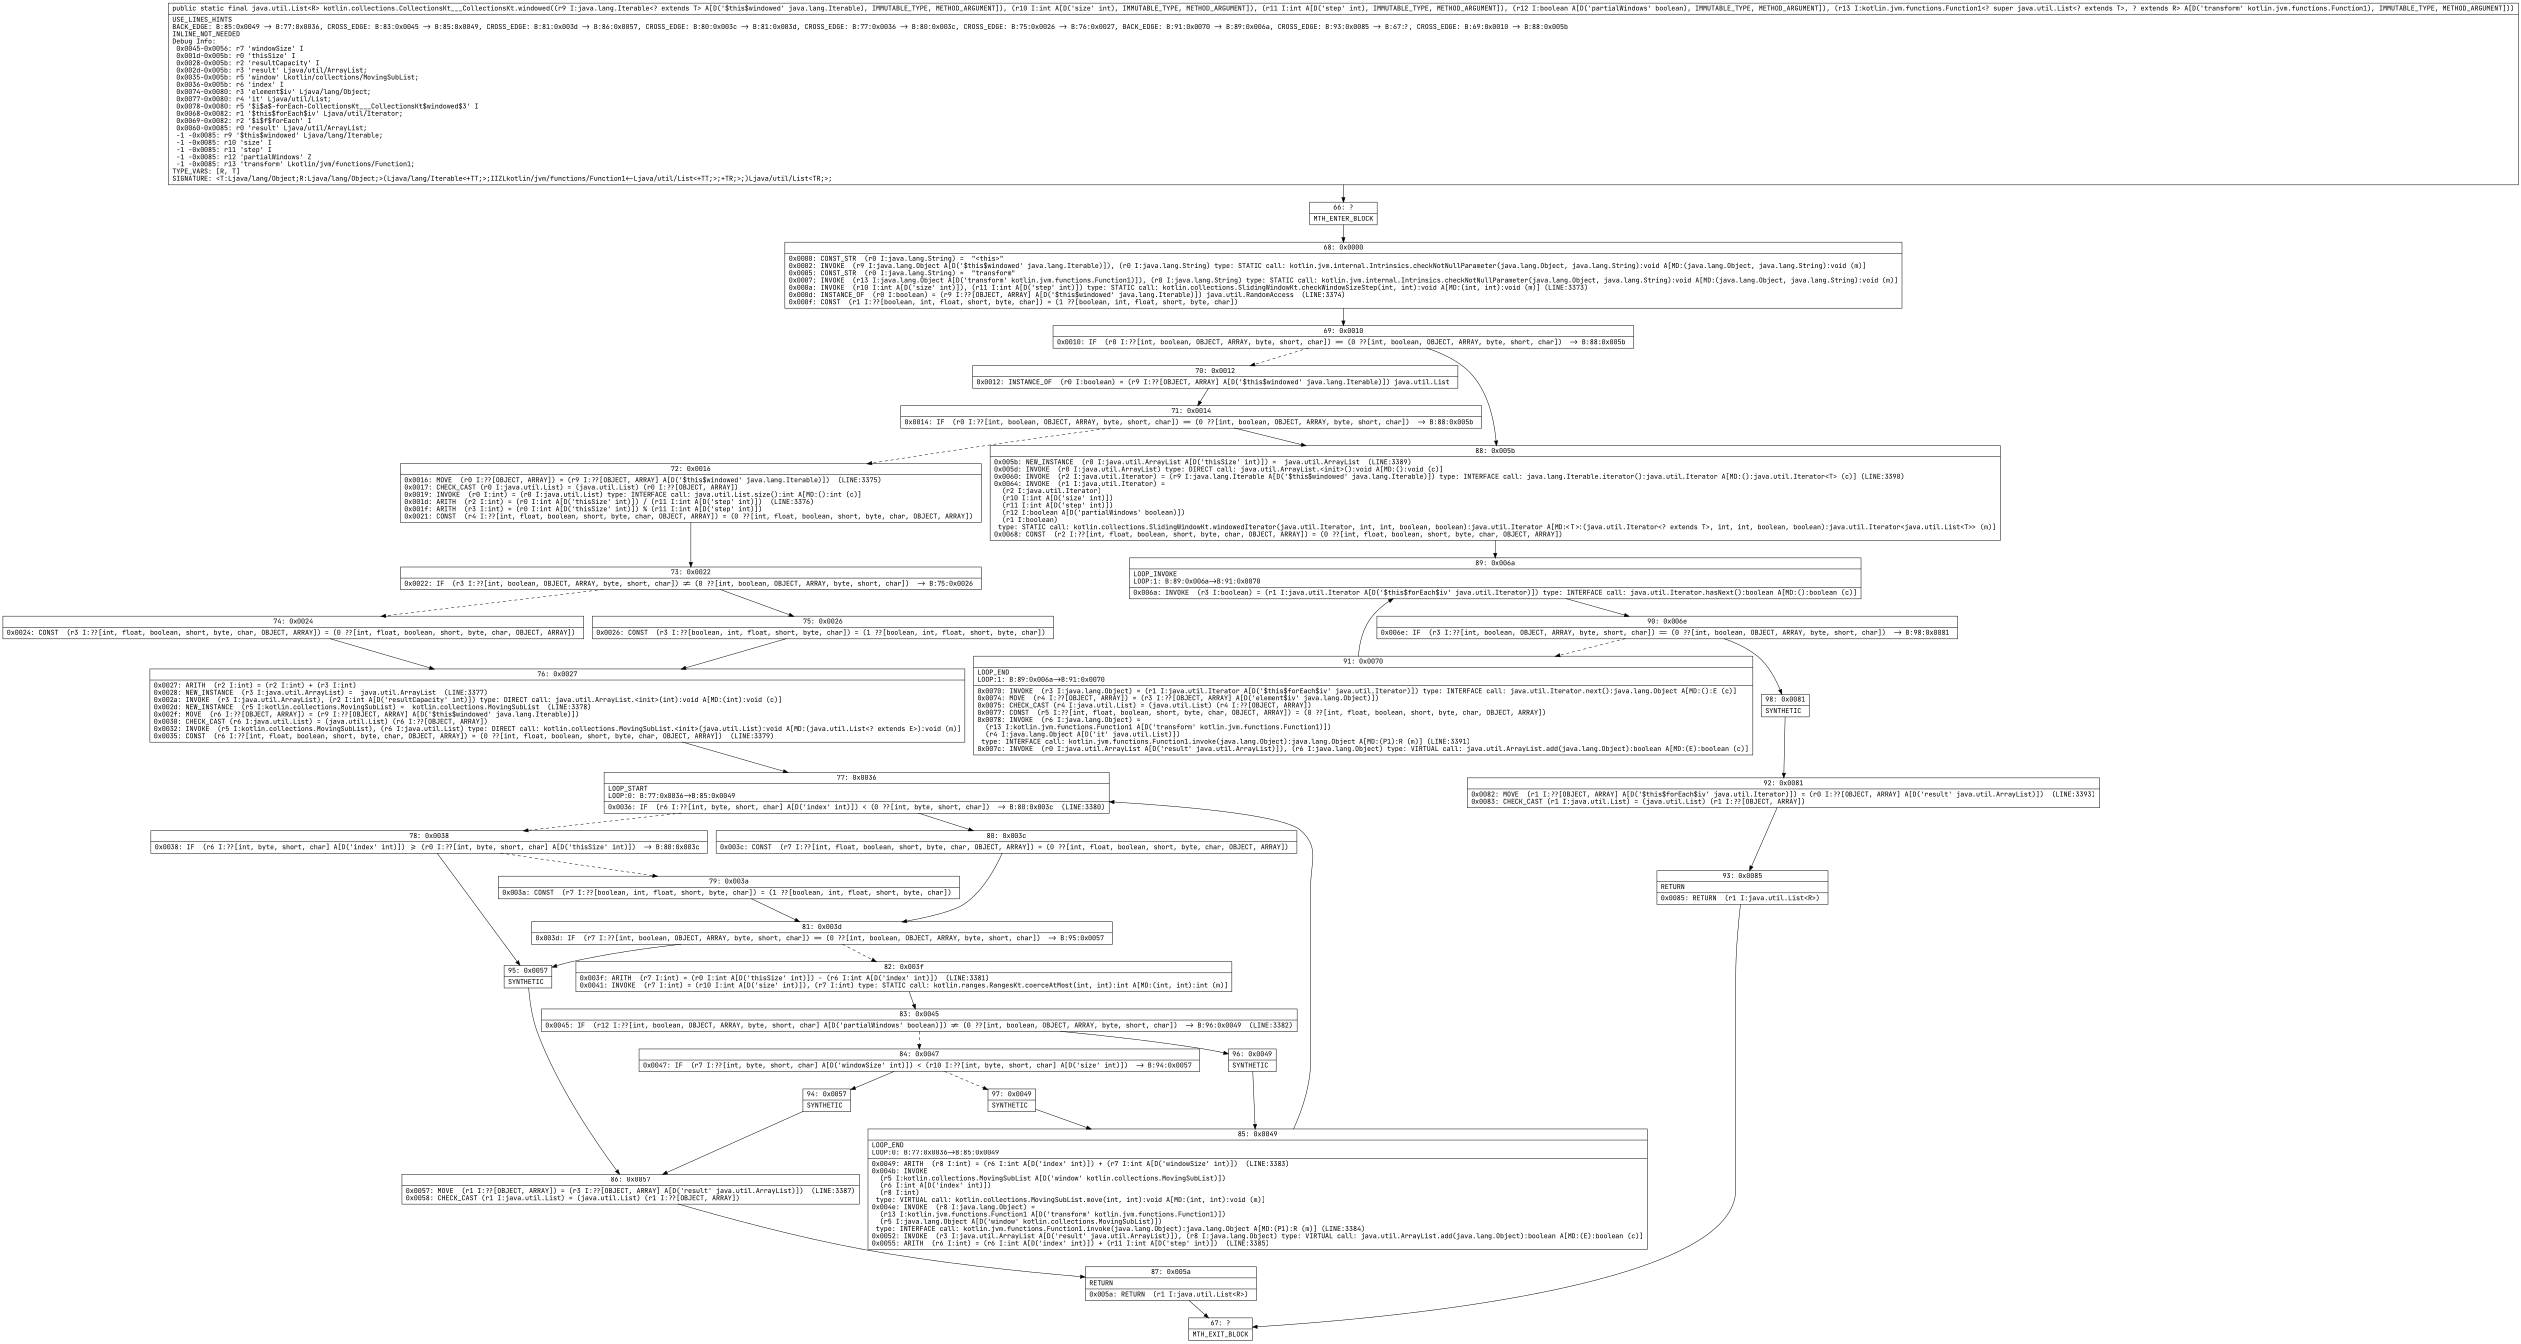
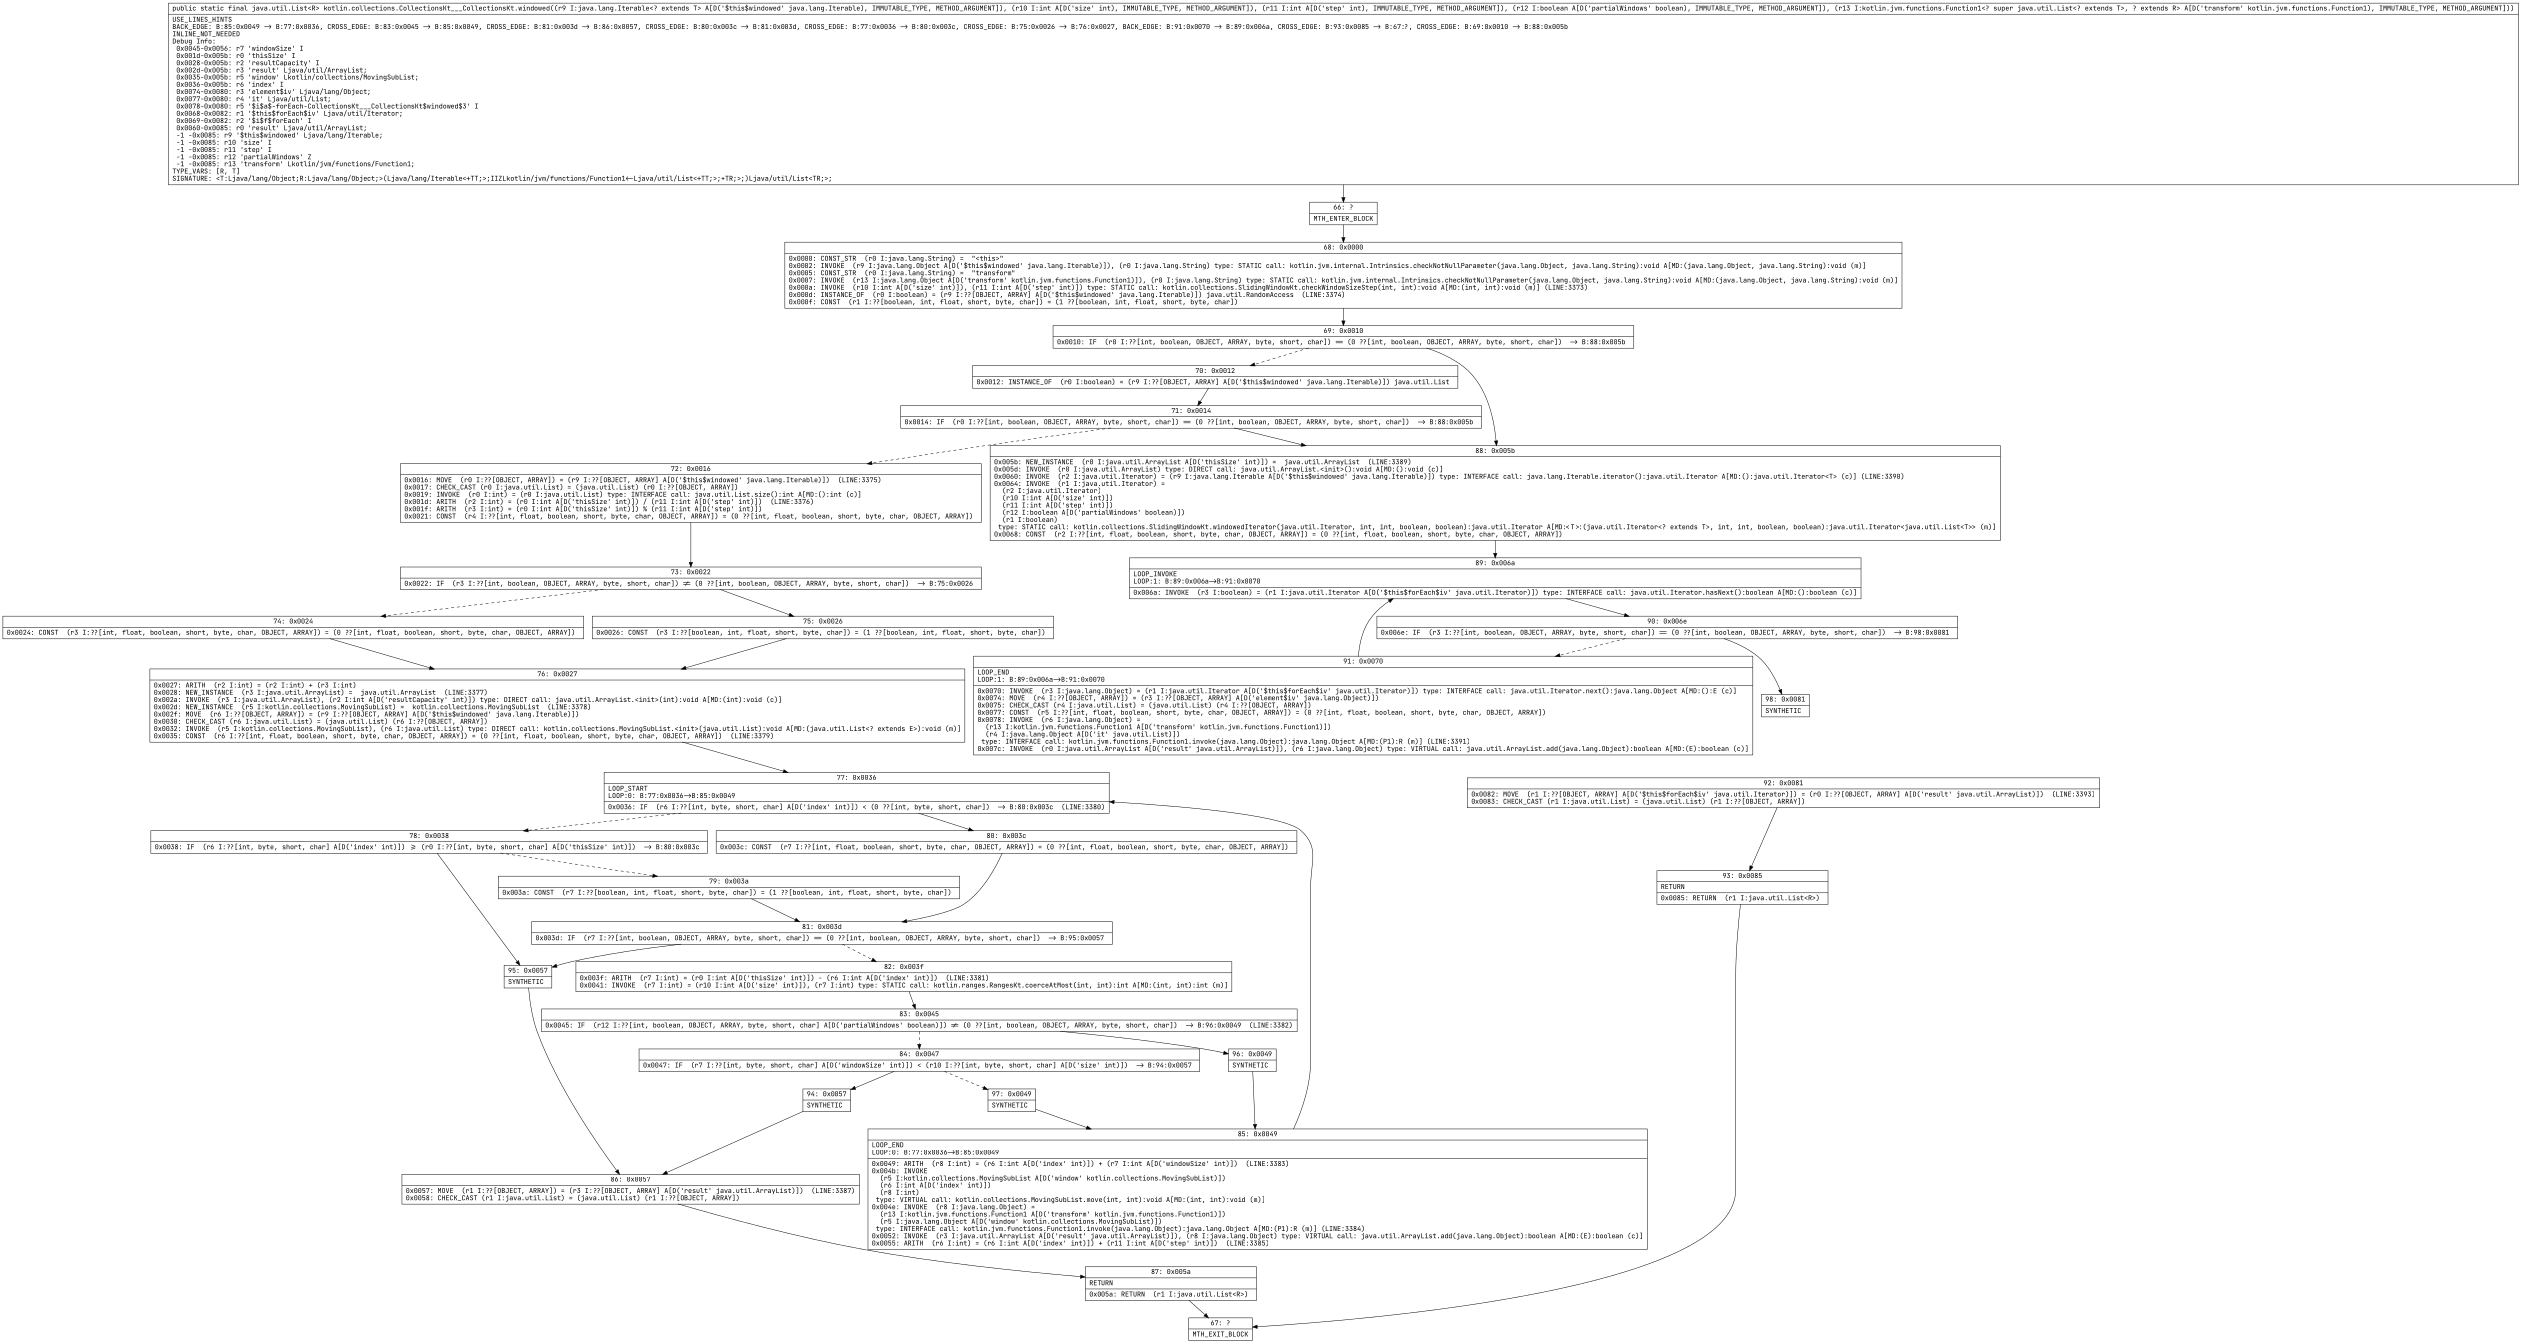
(1784, 745) -> none
